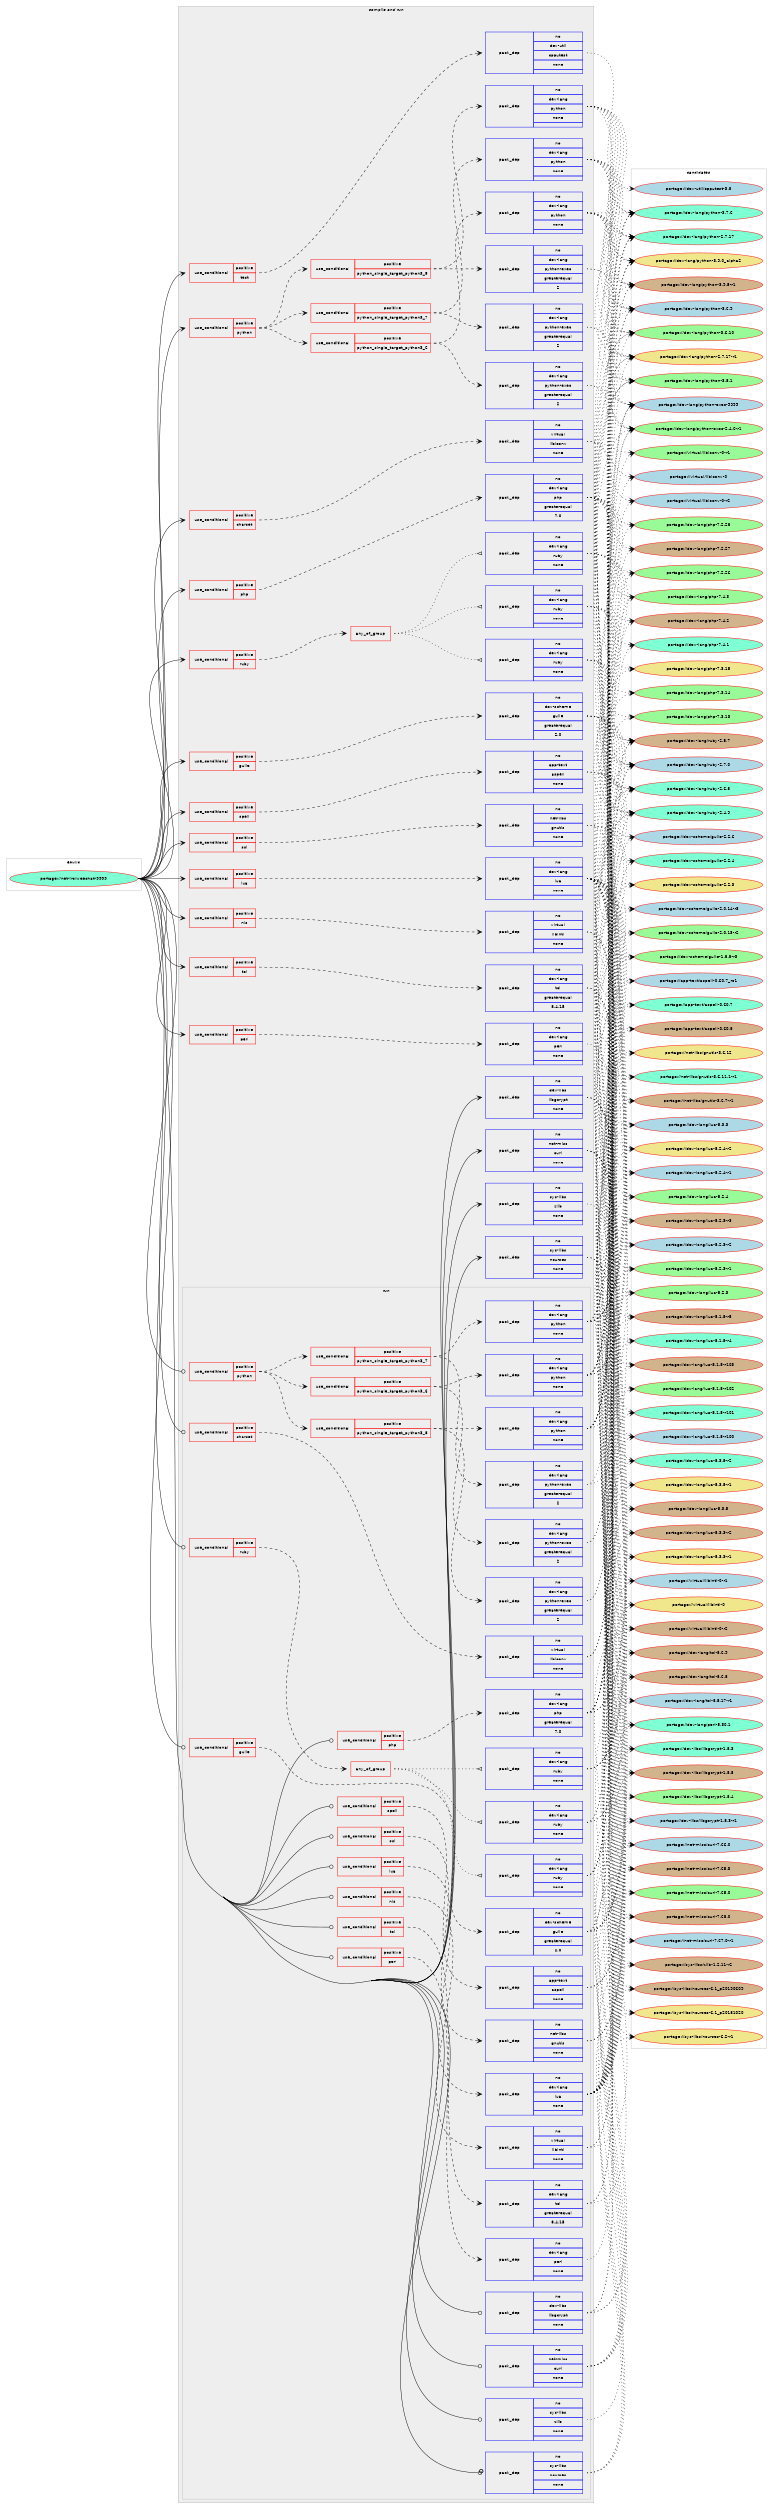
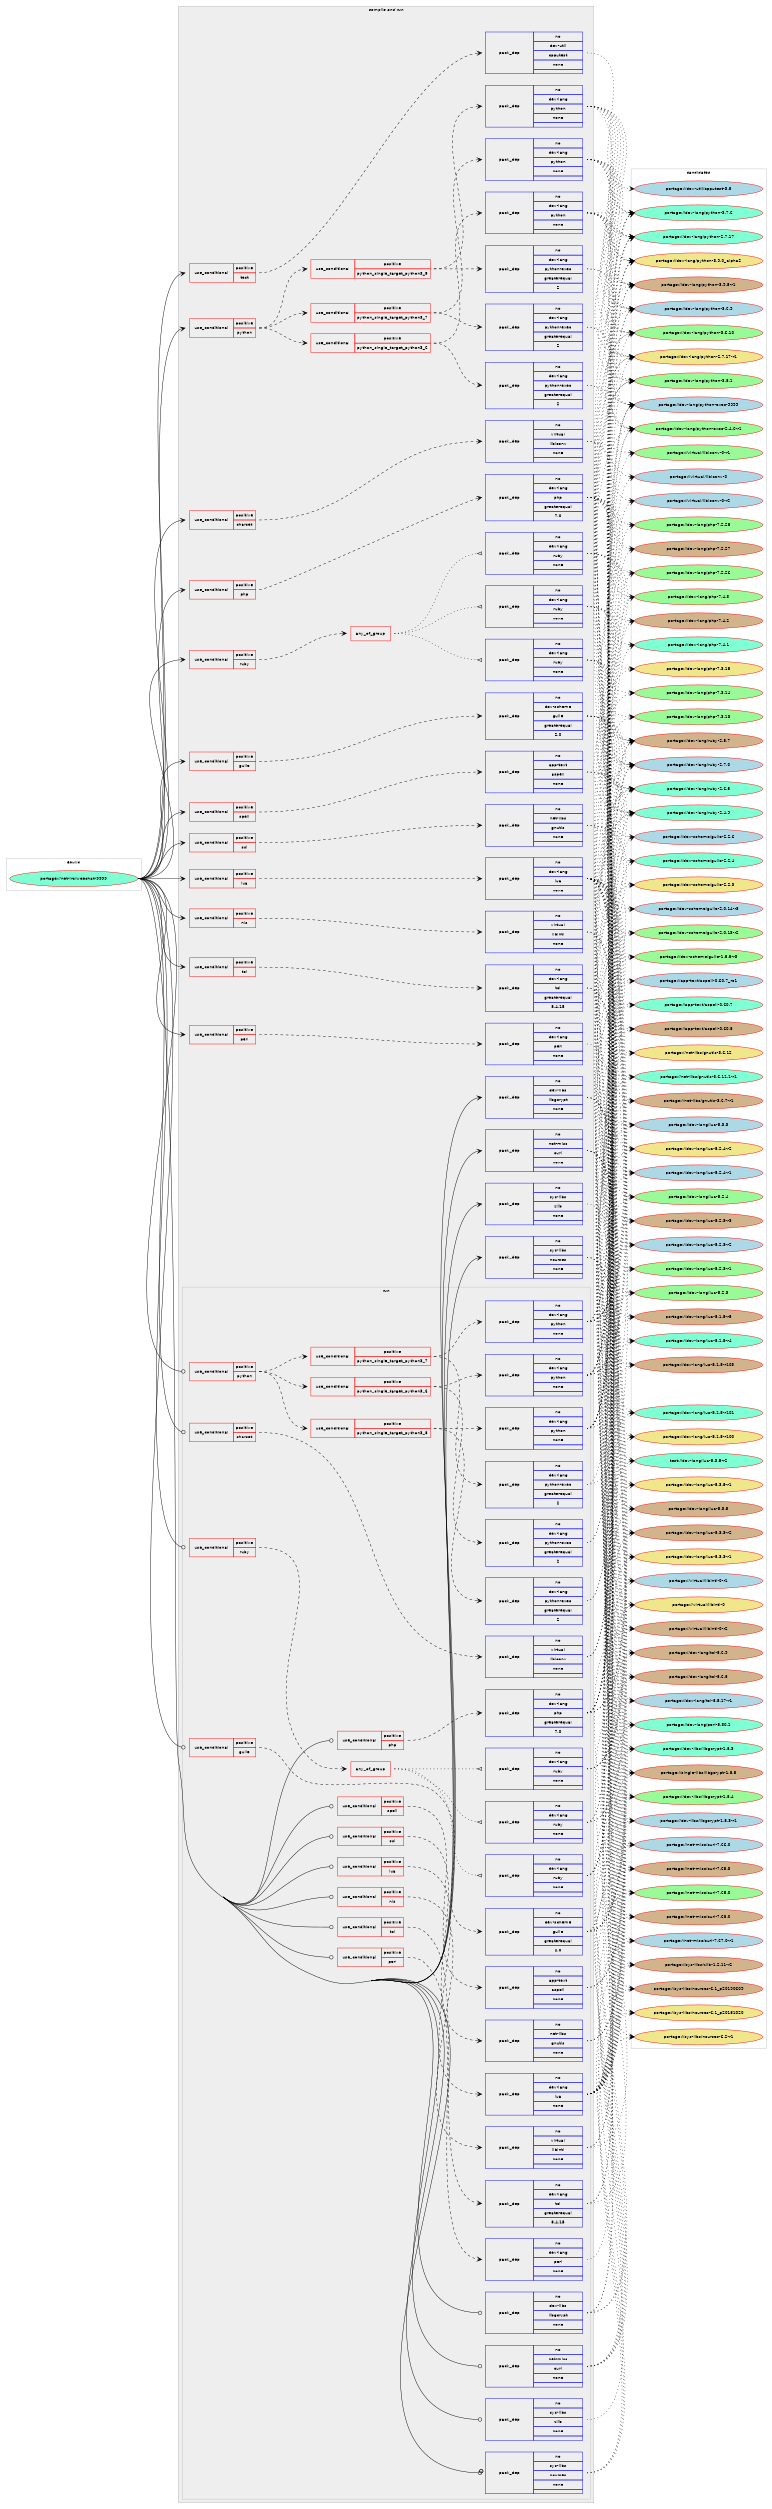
(699, 1389) -> none
(699, 1437) -> (699, 1437)
(699, 1461) -> (699, 1461)
(699, 1773) -> (699, 1773)
